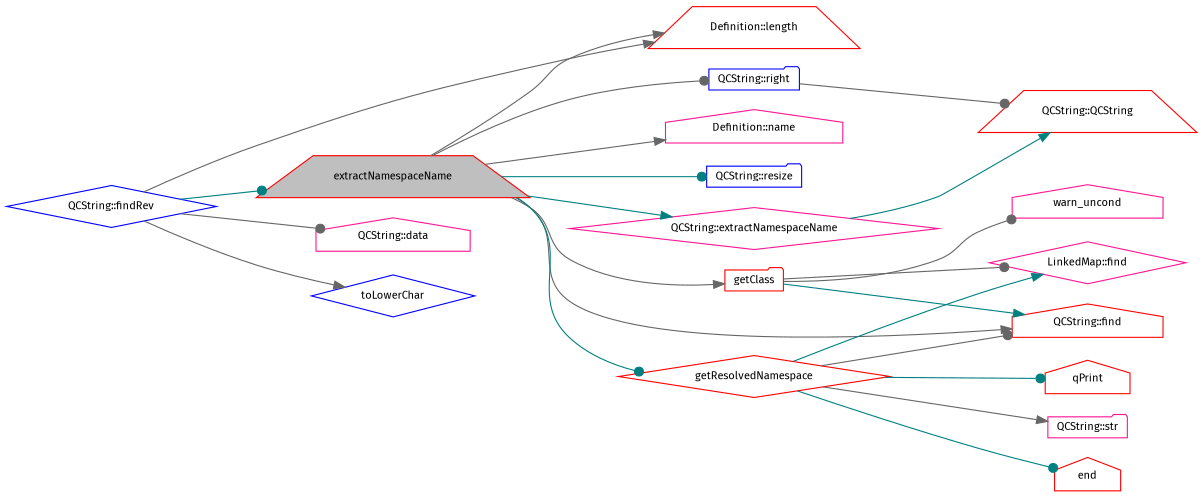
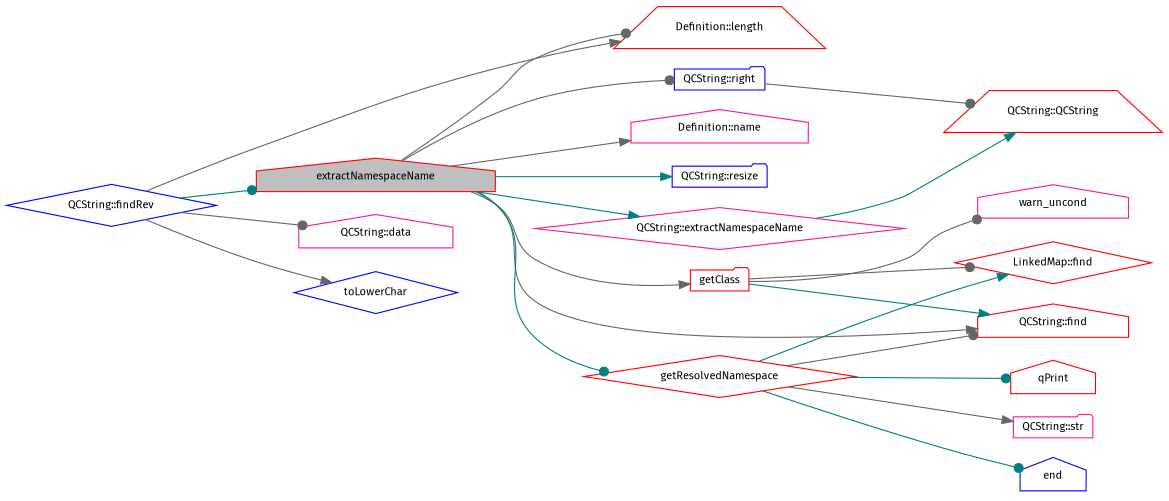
(538, 85) -> (505, 84)
(393, 177) -> (376, 177)
(599, 177) -> (578, 177)
(1088, 263) -> (1053, 263)
(1088, 476) -> (1053, 476)
